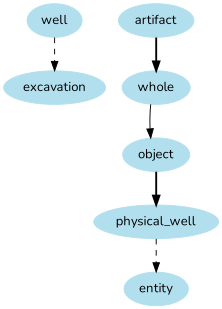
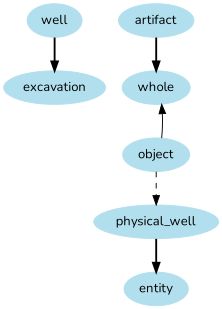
(55, 49) -> (55, 49)
(150, 116) -> (162, 126)
(156, 184) -> (156, 184)
(156, 251) -> (156, 251)
